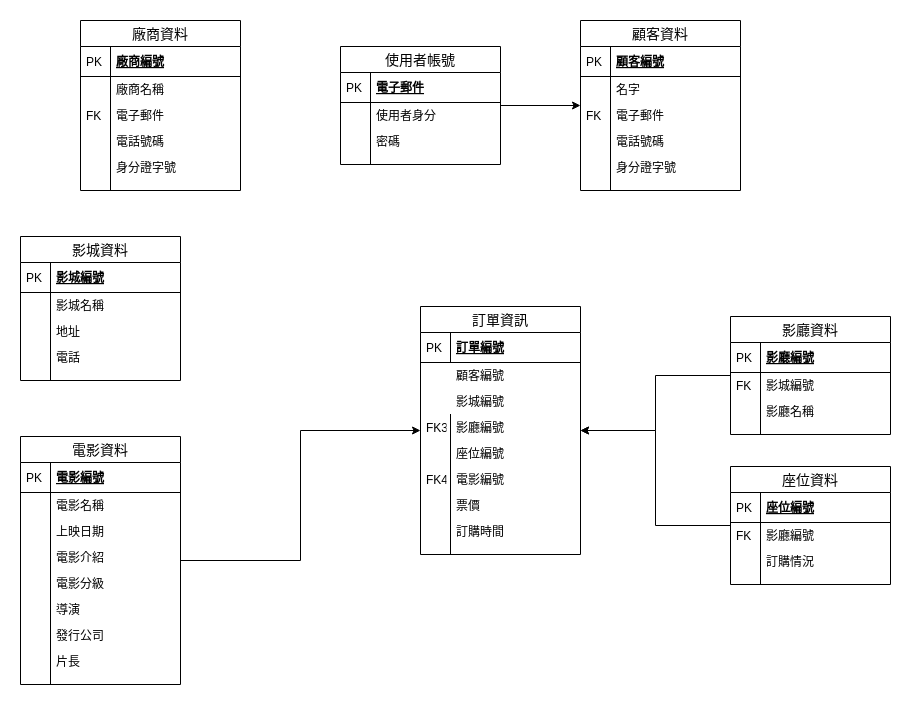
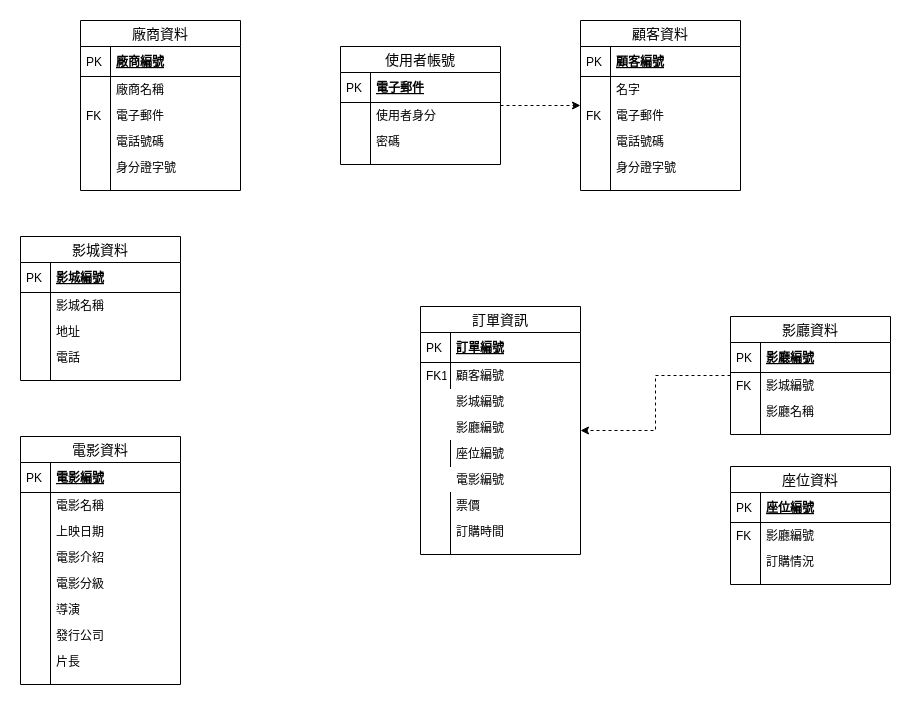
(538, 106) -> (538, 106)
none -> (436, 376)
(666, 376) -> (666, 376)
(436, 428) -> none
(436, 480) -> none
(301, 499) -> none
(656, 516) -> none
